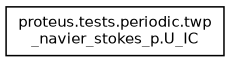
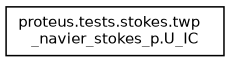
(115, 31) -> (115, 31)
